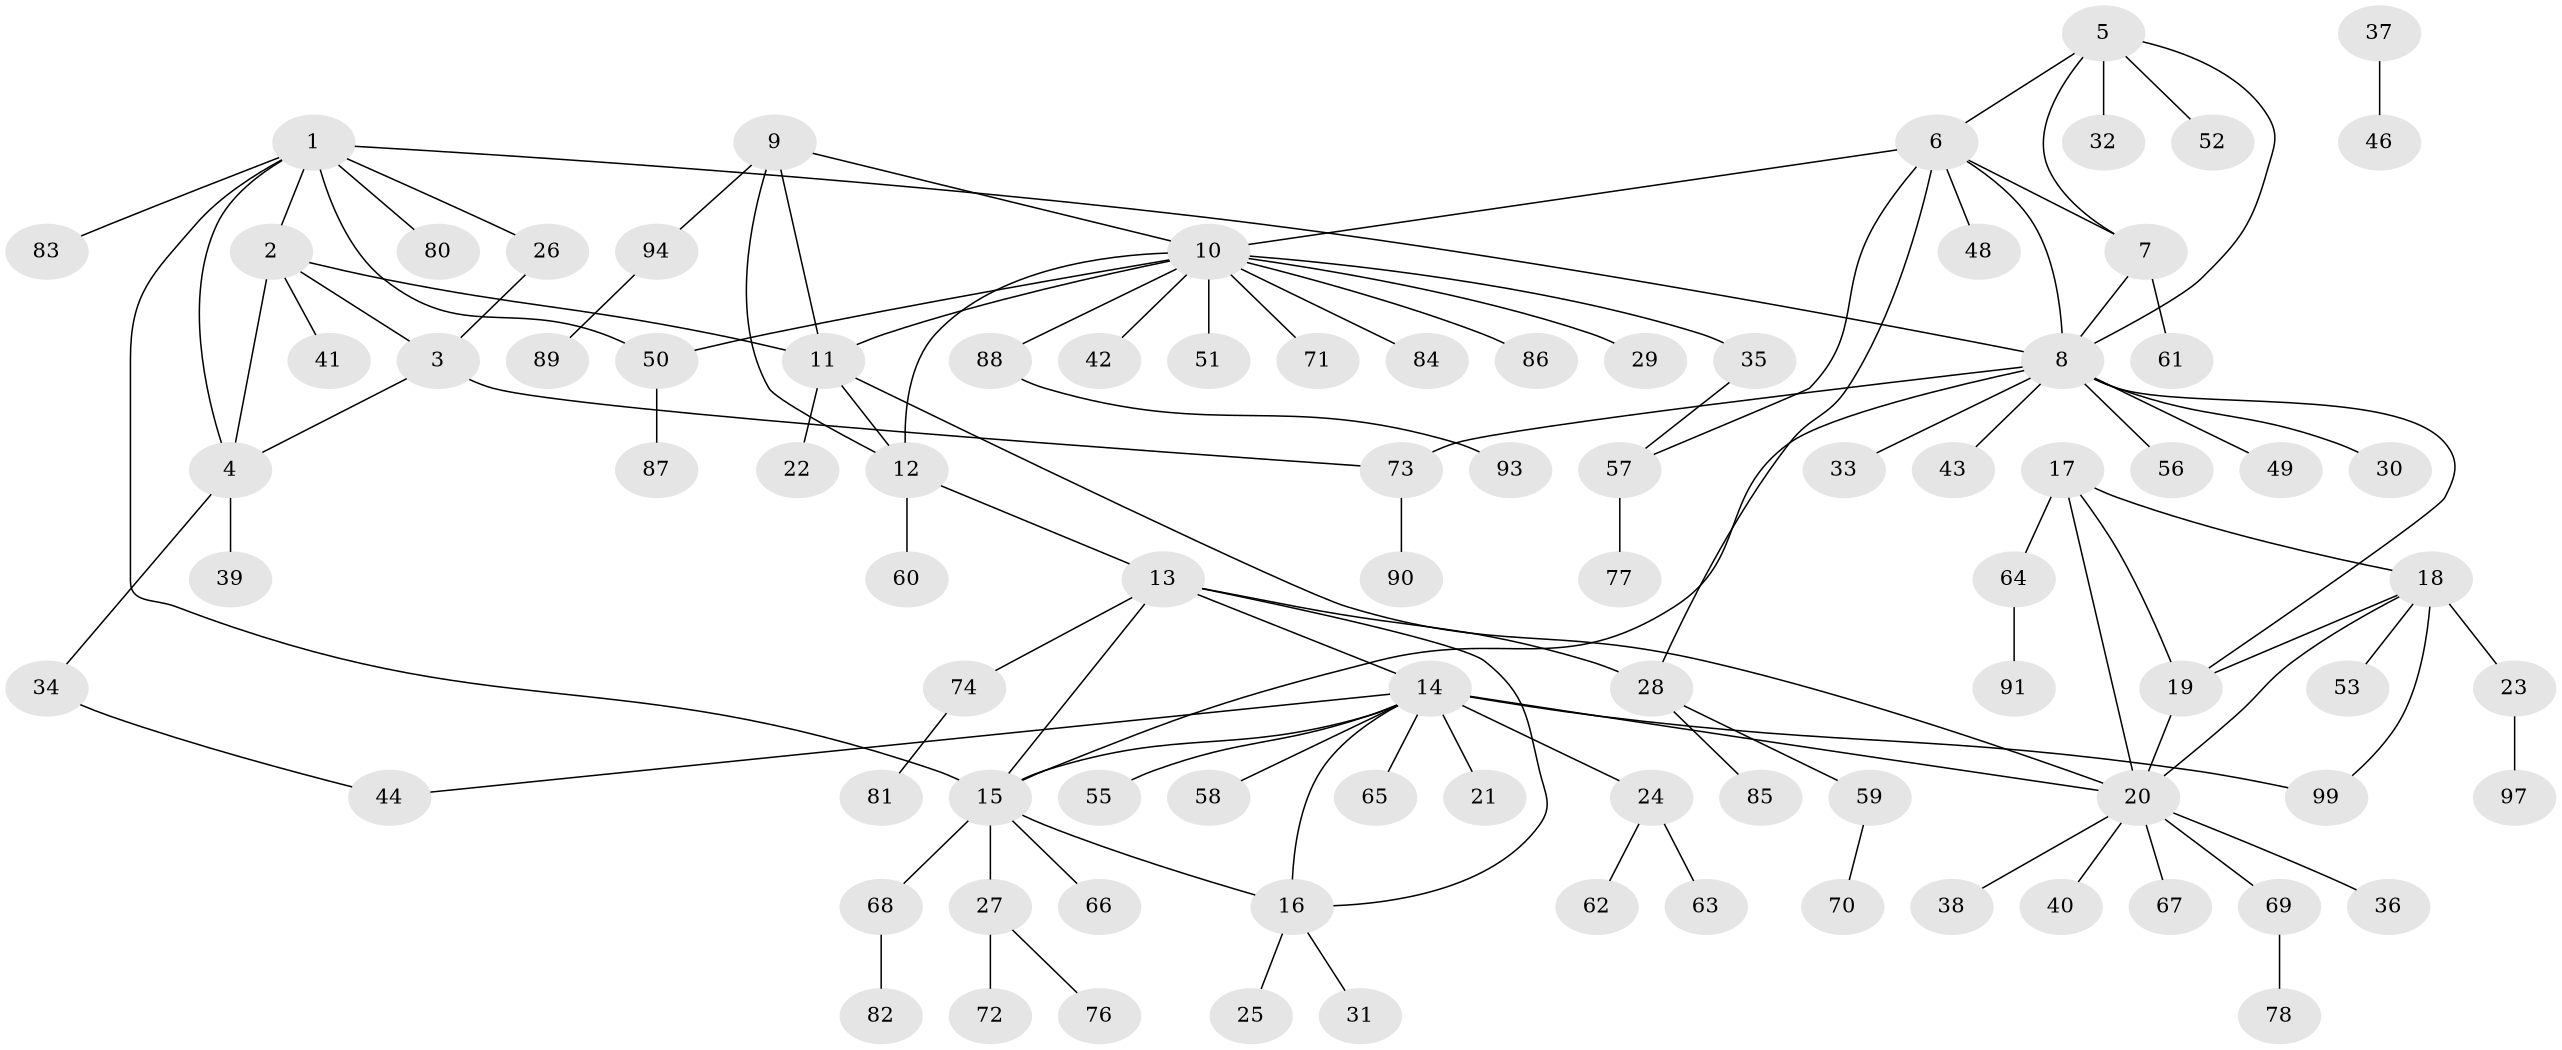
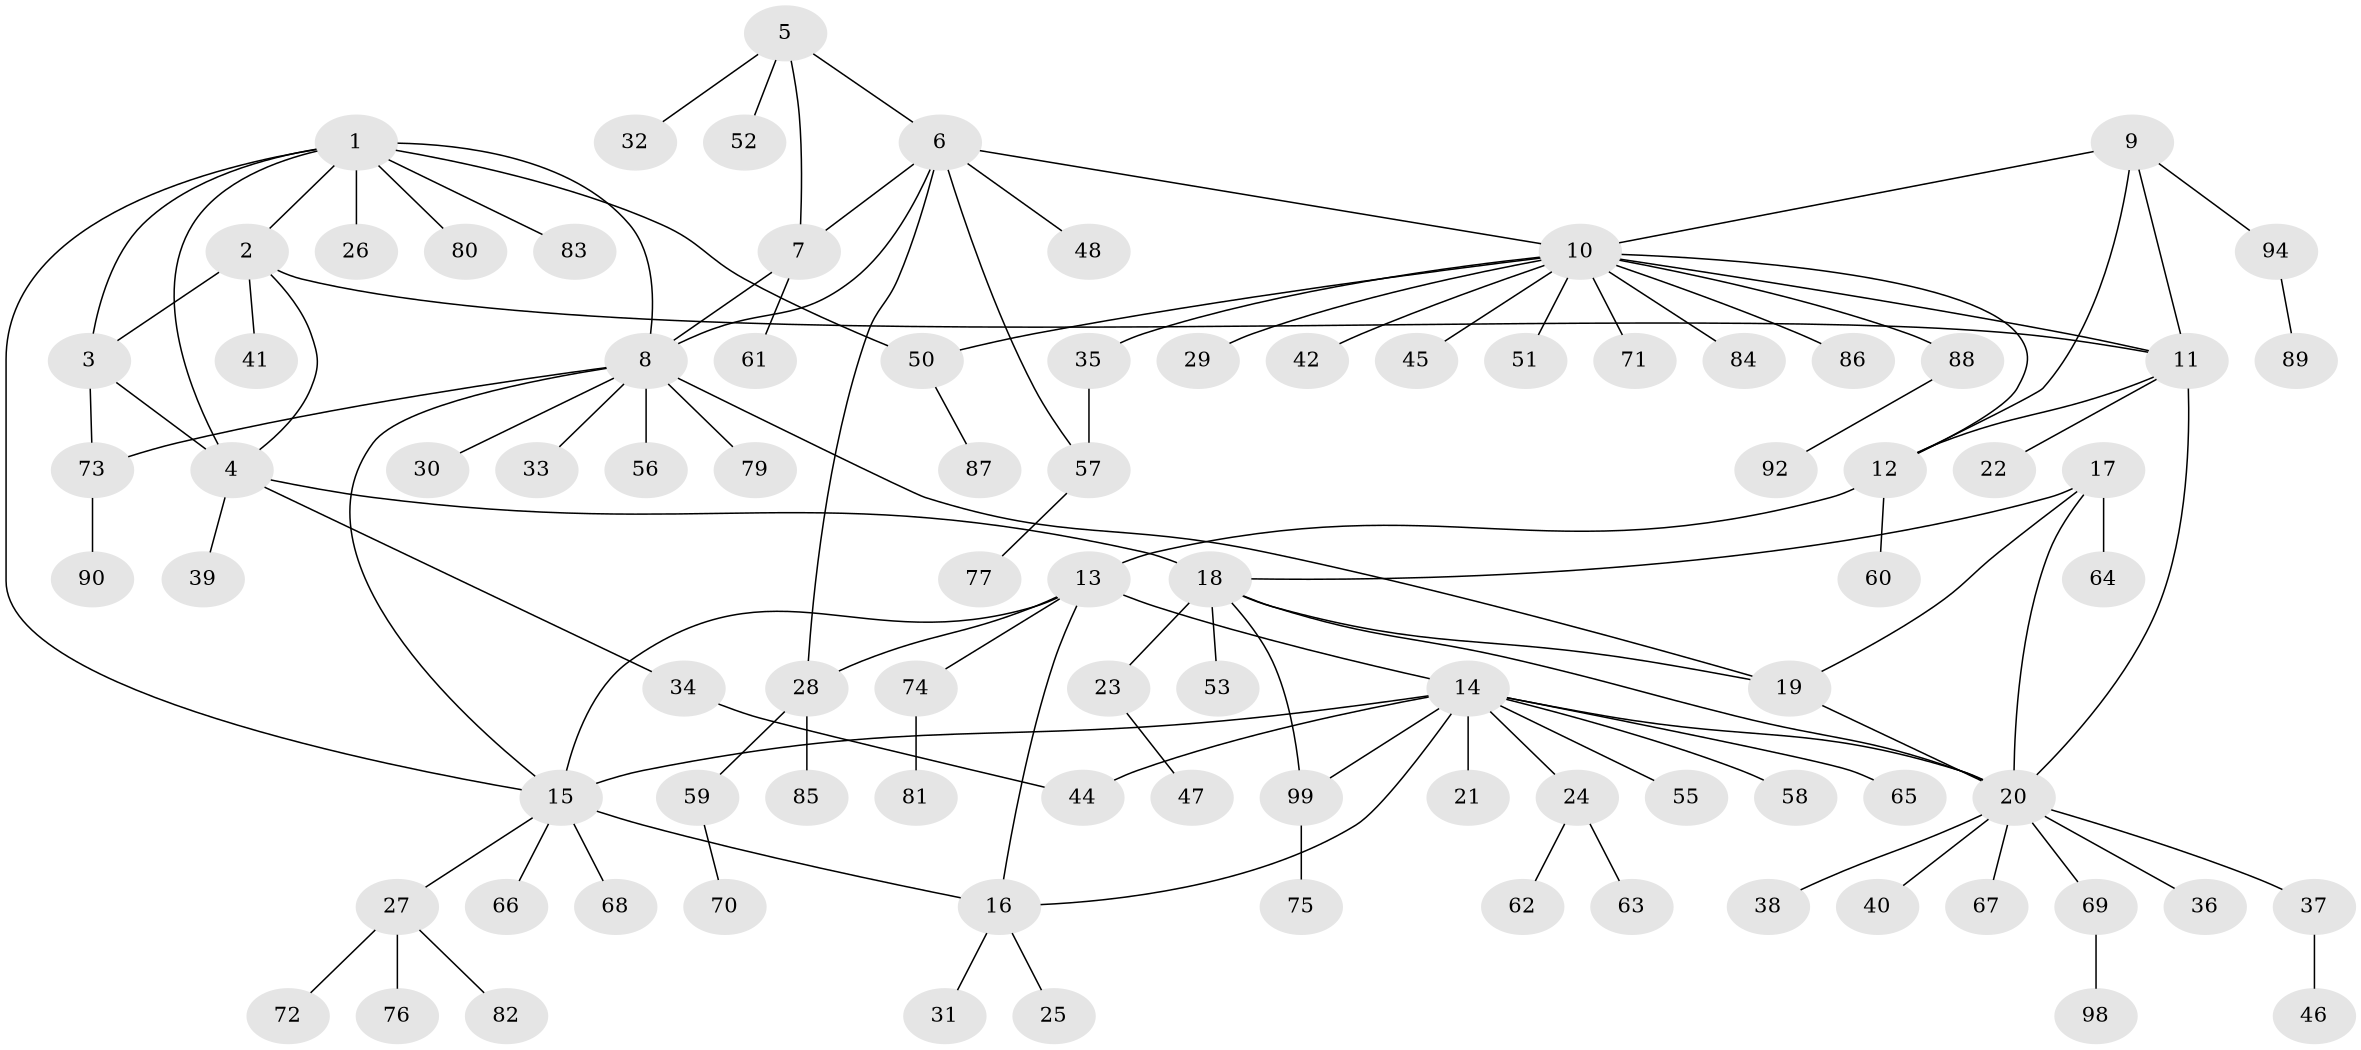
(2260, 193) -> none
(491, 308) -> (170, 203)
none -> (1417, 361)
(1511, 470) -> (1776, 470)
(1953, 470) -> none
(2281, 470) -> (755, 470)
none -> (725, 513)
(2014, 689) -> none
(2515, 798) -> (1192, 798)
none -> (2168, 846)
none -> (1301, 907)
(881, 962) -> (452, 961)
(2280, 1016) -> (2096, 1016)
